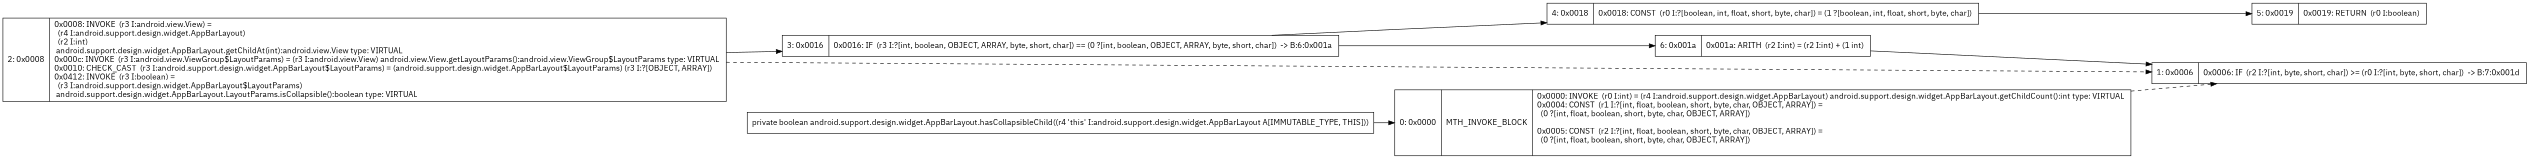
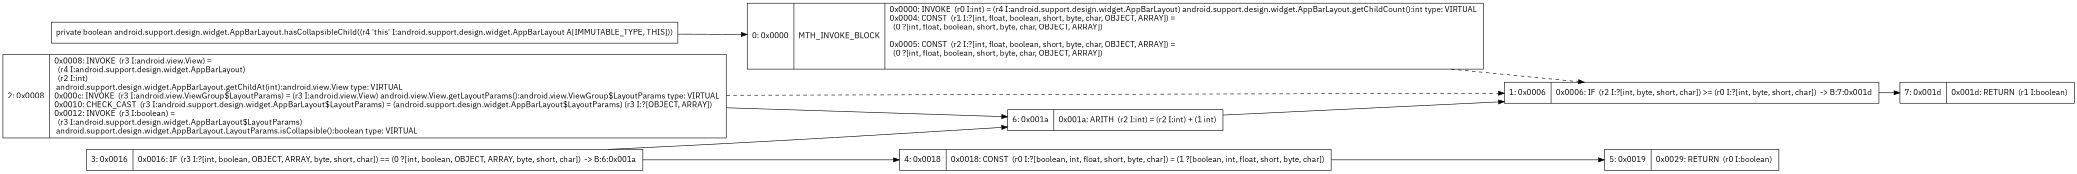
(2362, 13) -> (1715, 160)
(751, 52) -> (864, 112)
(116, 77) -> (116, 113)
none -> (1987, 93)
